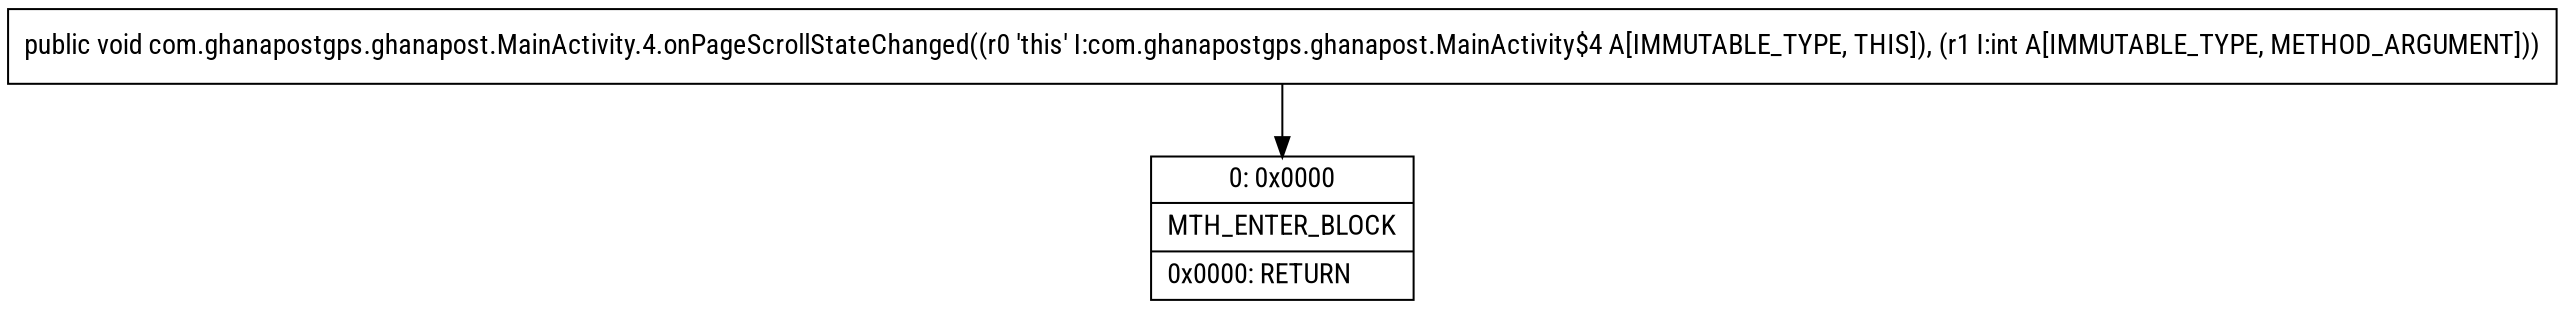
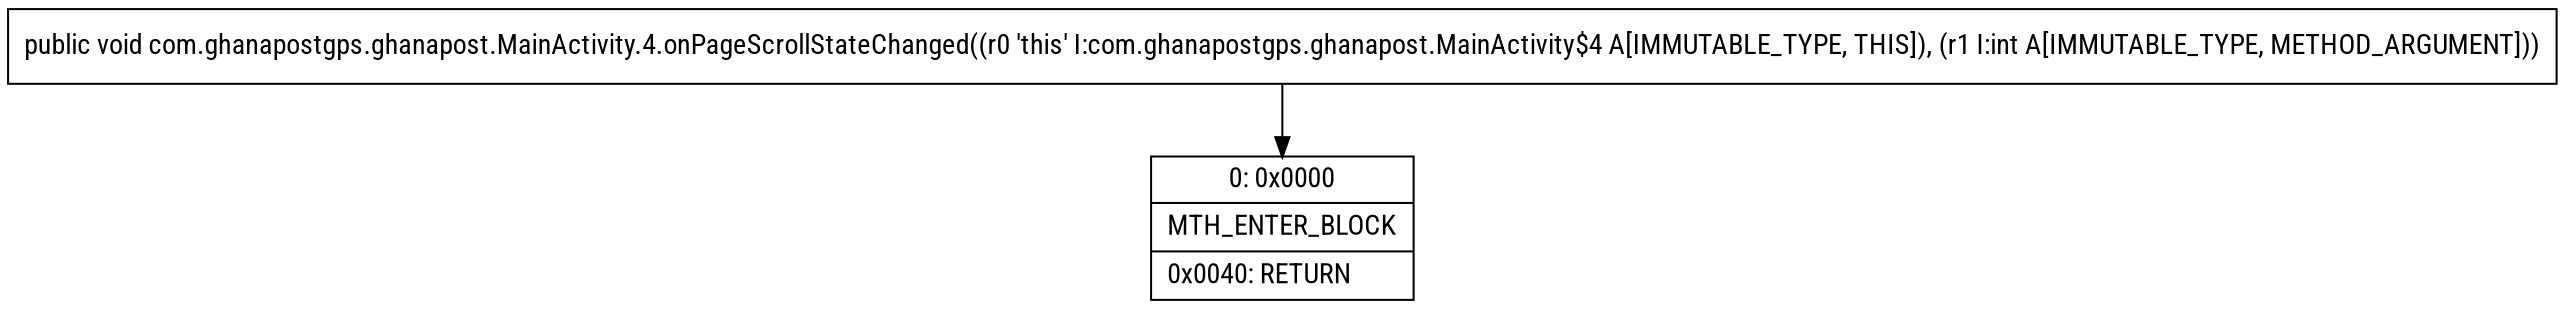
(1269, 275) -> (1269, 275)
